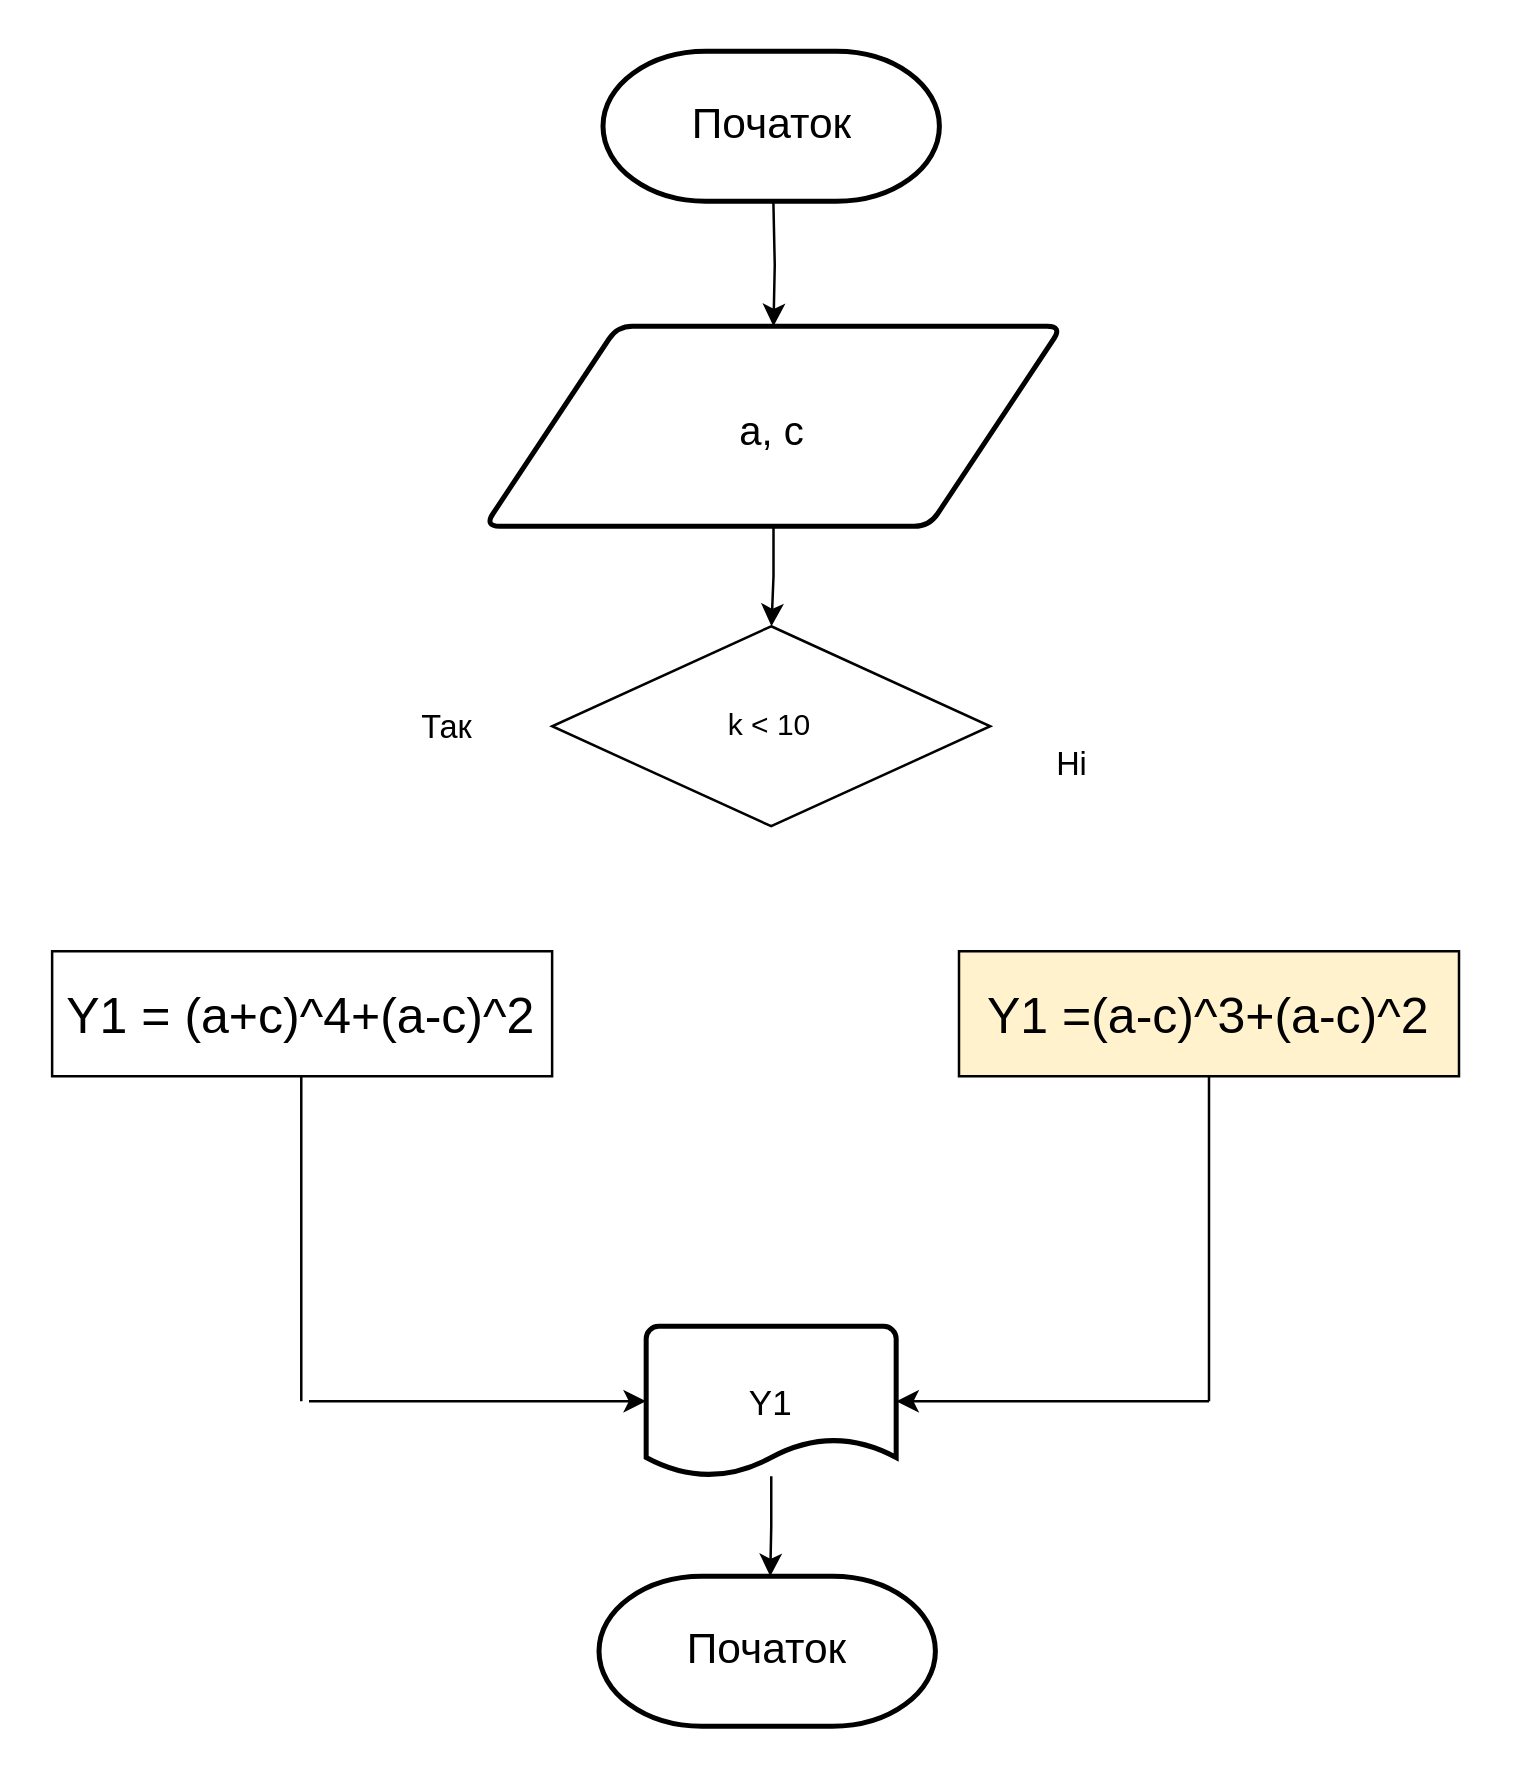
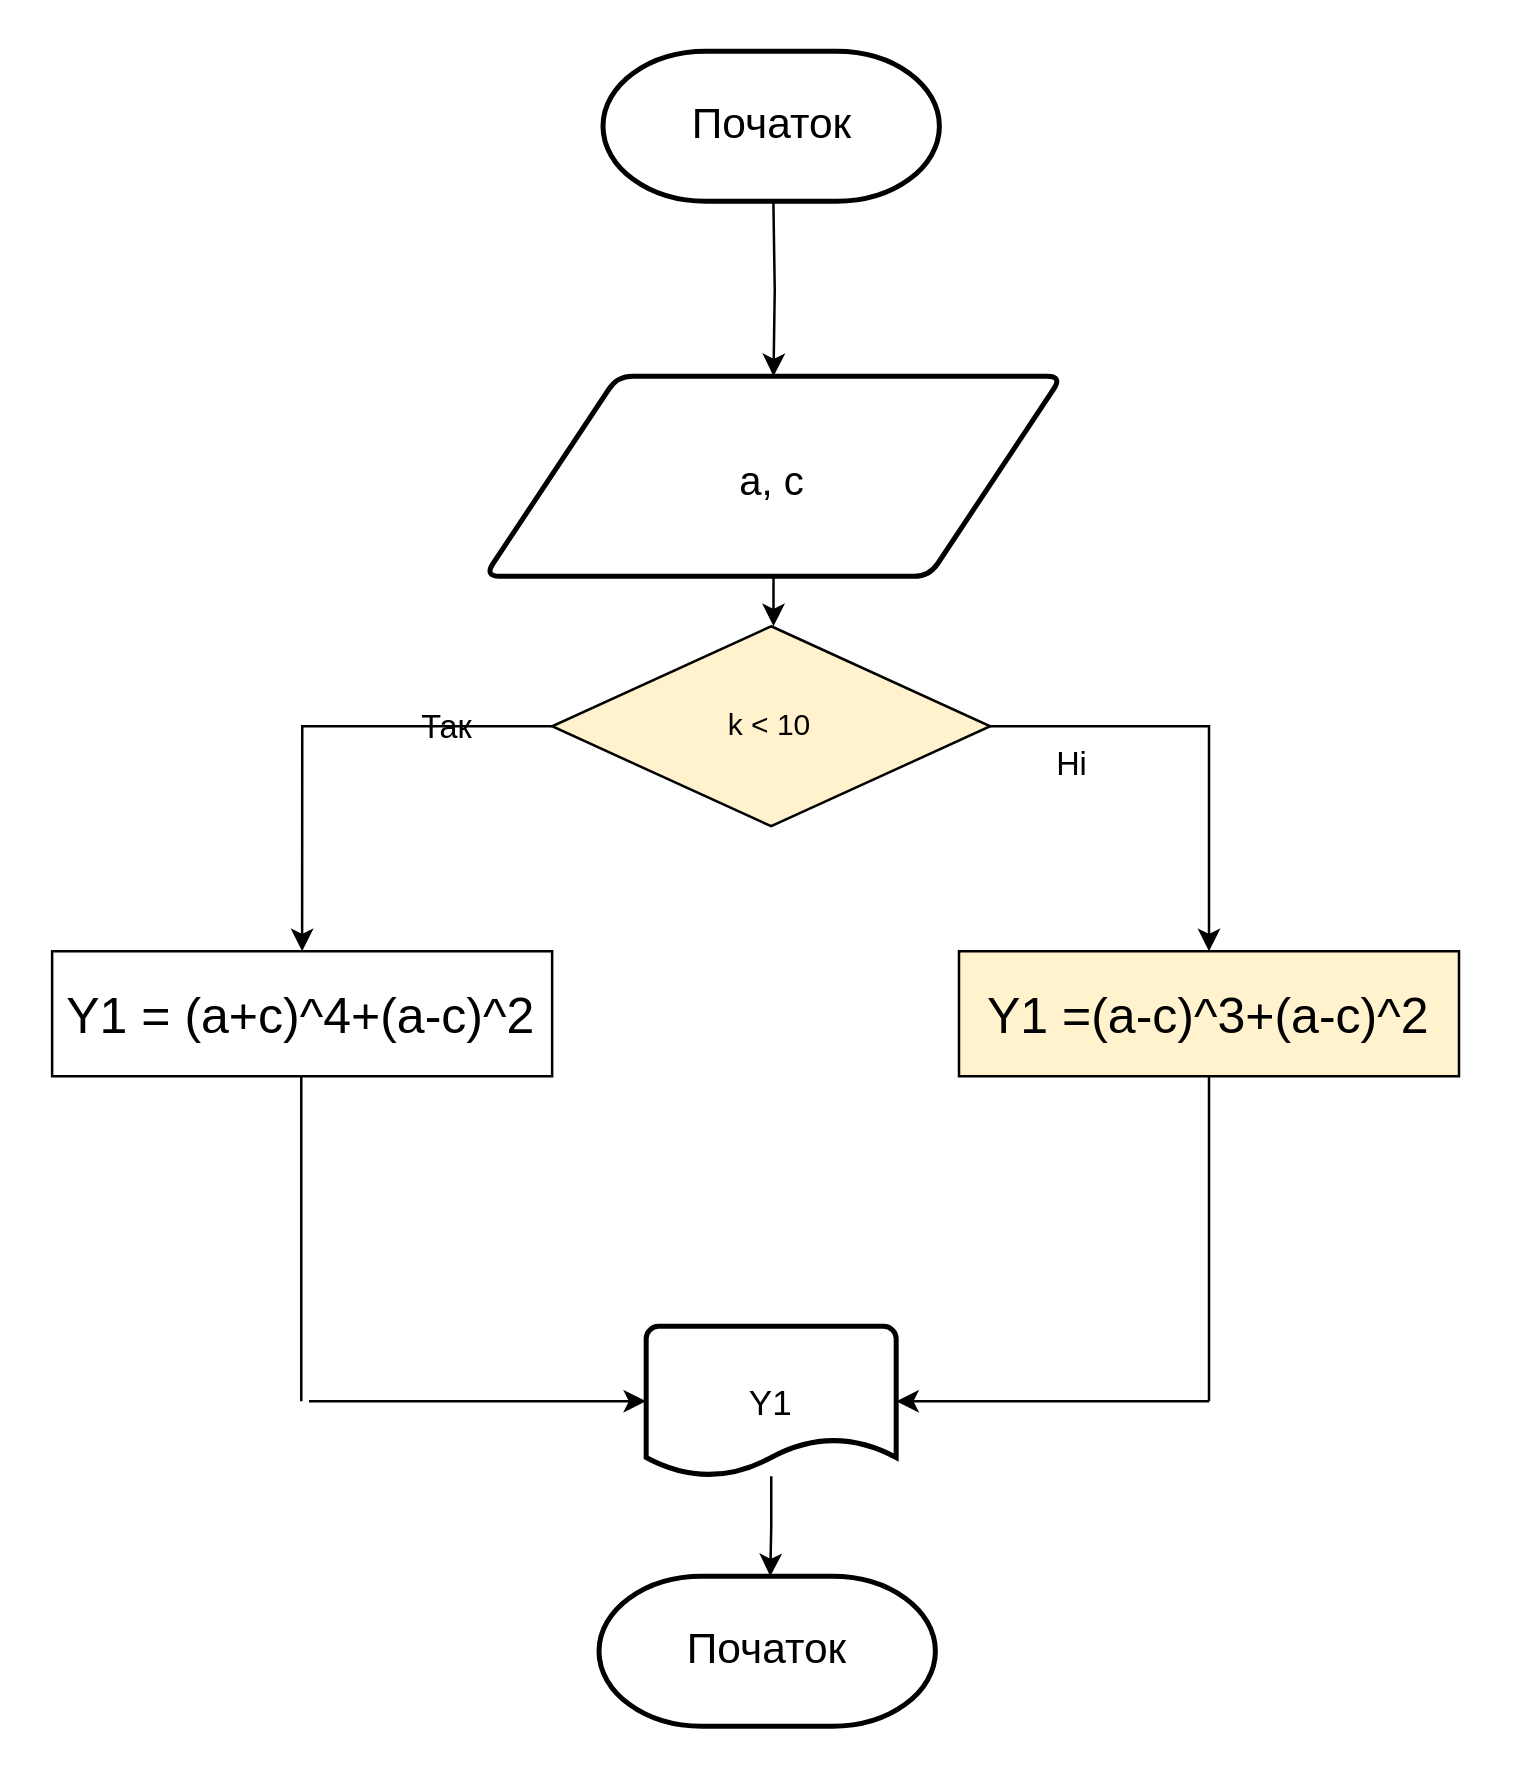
(773, 426) -> (773, 476)
none -> (322, 726)
(771, 726) -> (771, 726)
none -> (1204, 726)
